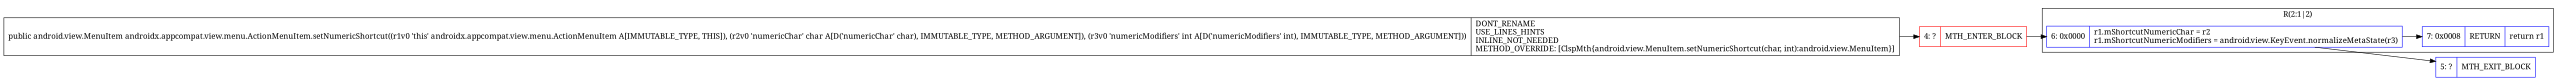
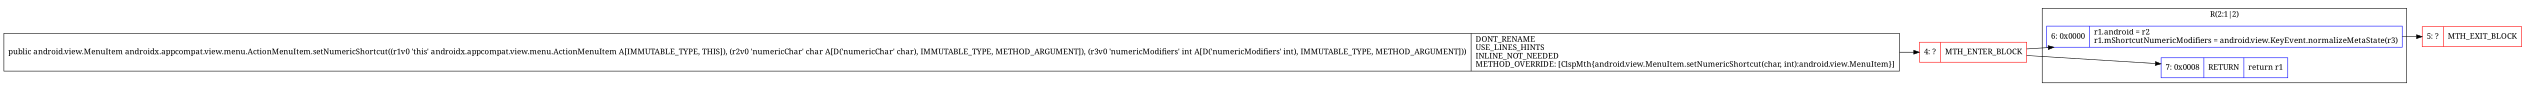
(2152, 32) -> (2122, 32)
(2409, 37) -> (2091, 60)
(2486, 67) -> (2472, 37)
